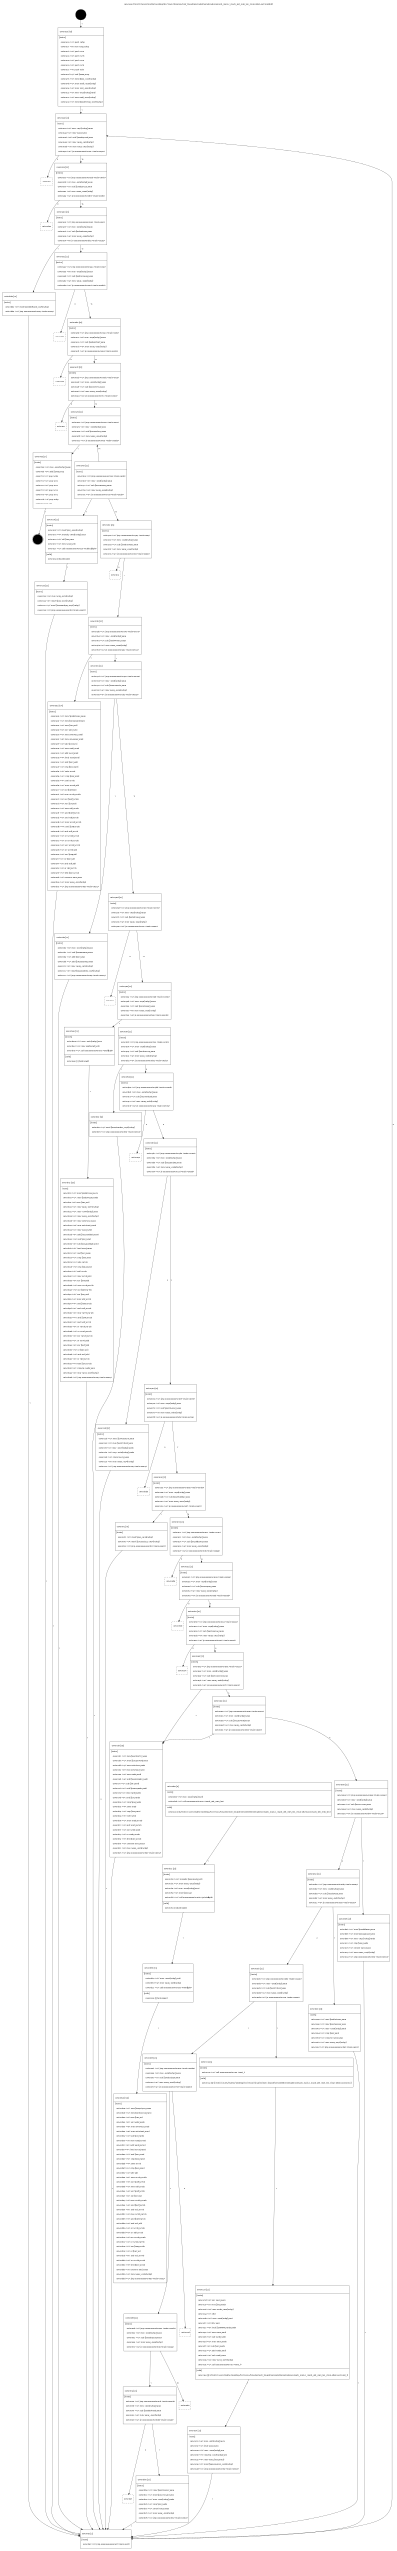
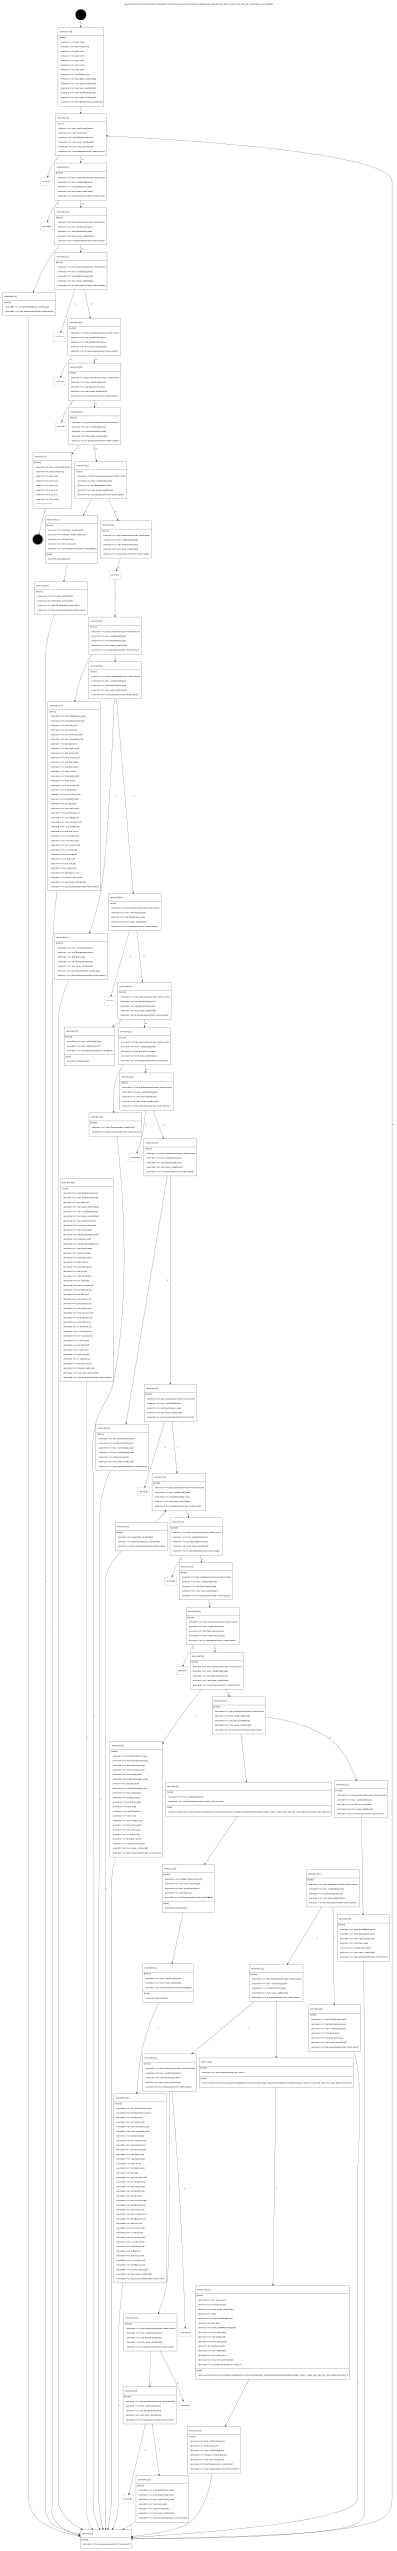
(98, 454) -> (95, 453)
(121, 587) -> (115, 597)
none -> (144, 1023)
(89, 1121) -> none
(159, 1516) -> (160, 1517)
(178, 1626) -> none
(189, 1740) -> (244, 1758)
(347, 1843) -> none
none -> (118, 2406)
